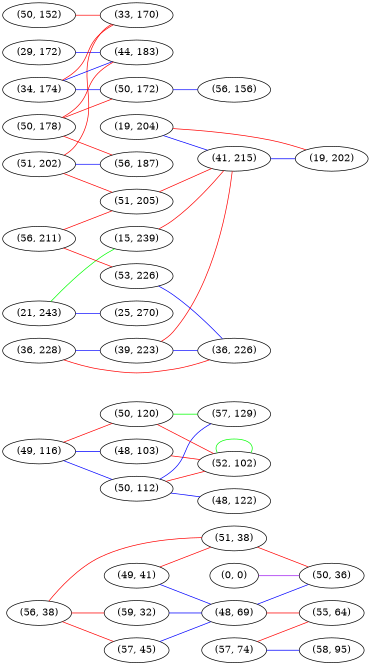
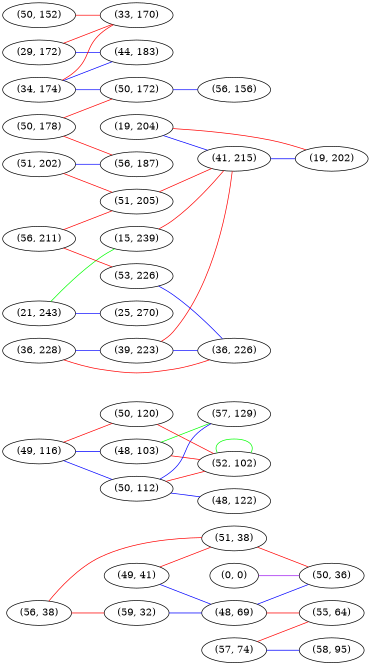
(84, 98) -> none
(89, 101) -> (88, 34)
(185, 414) -> (185, 433)
(137, 650) -> none
